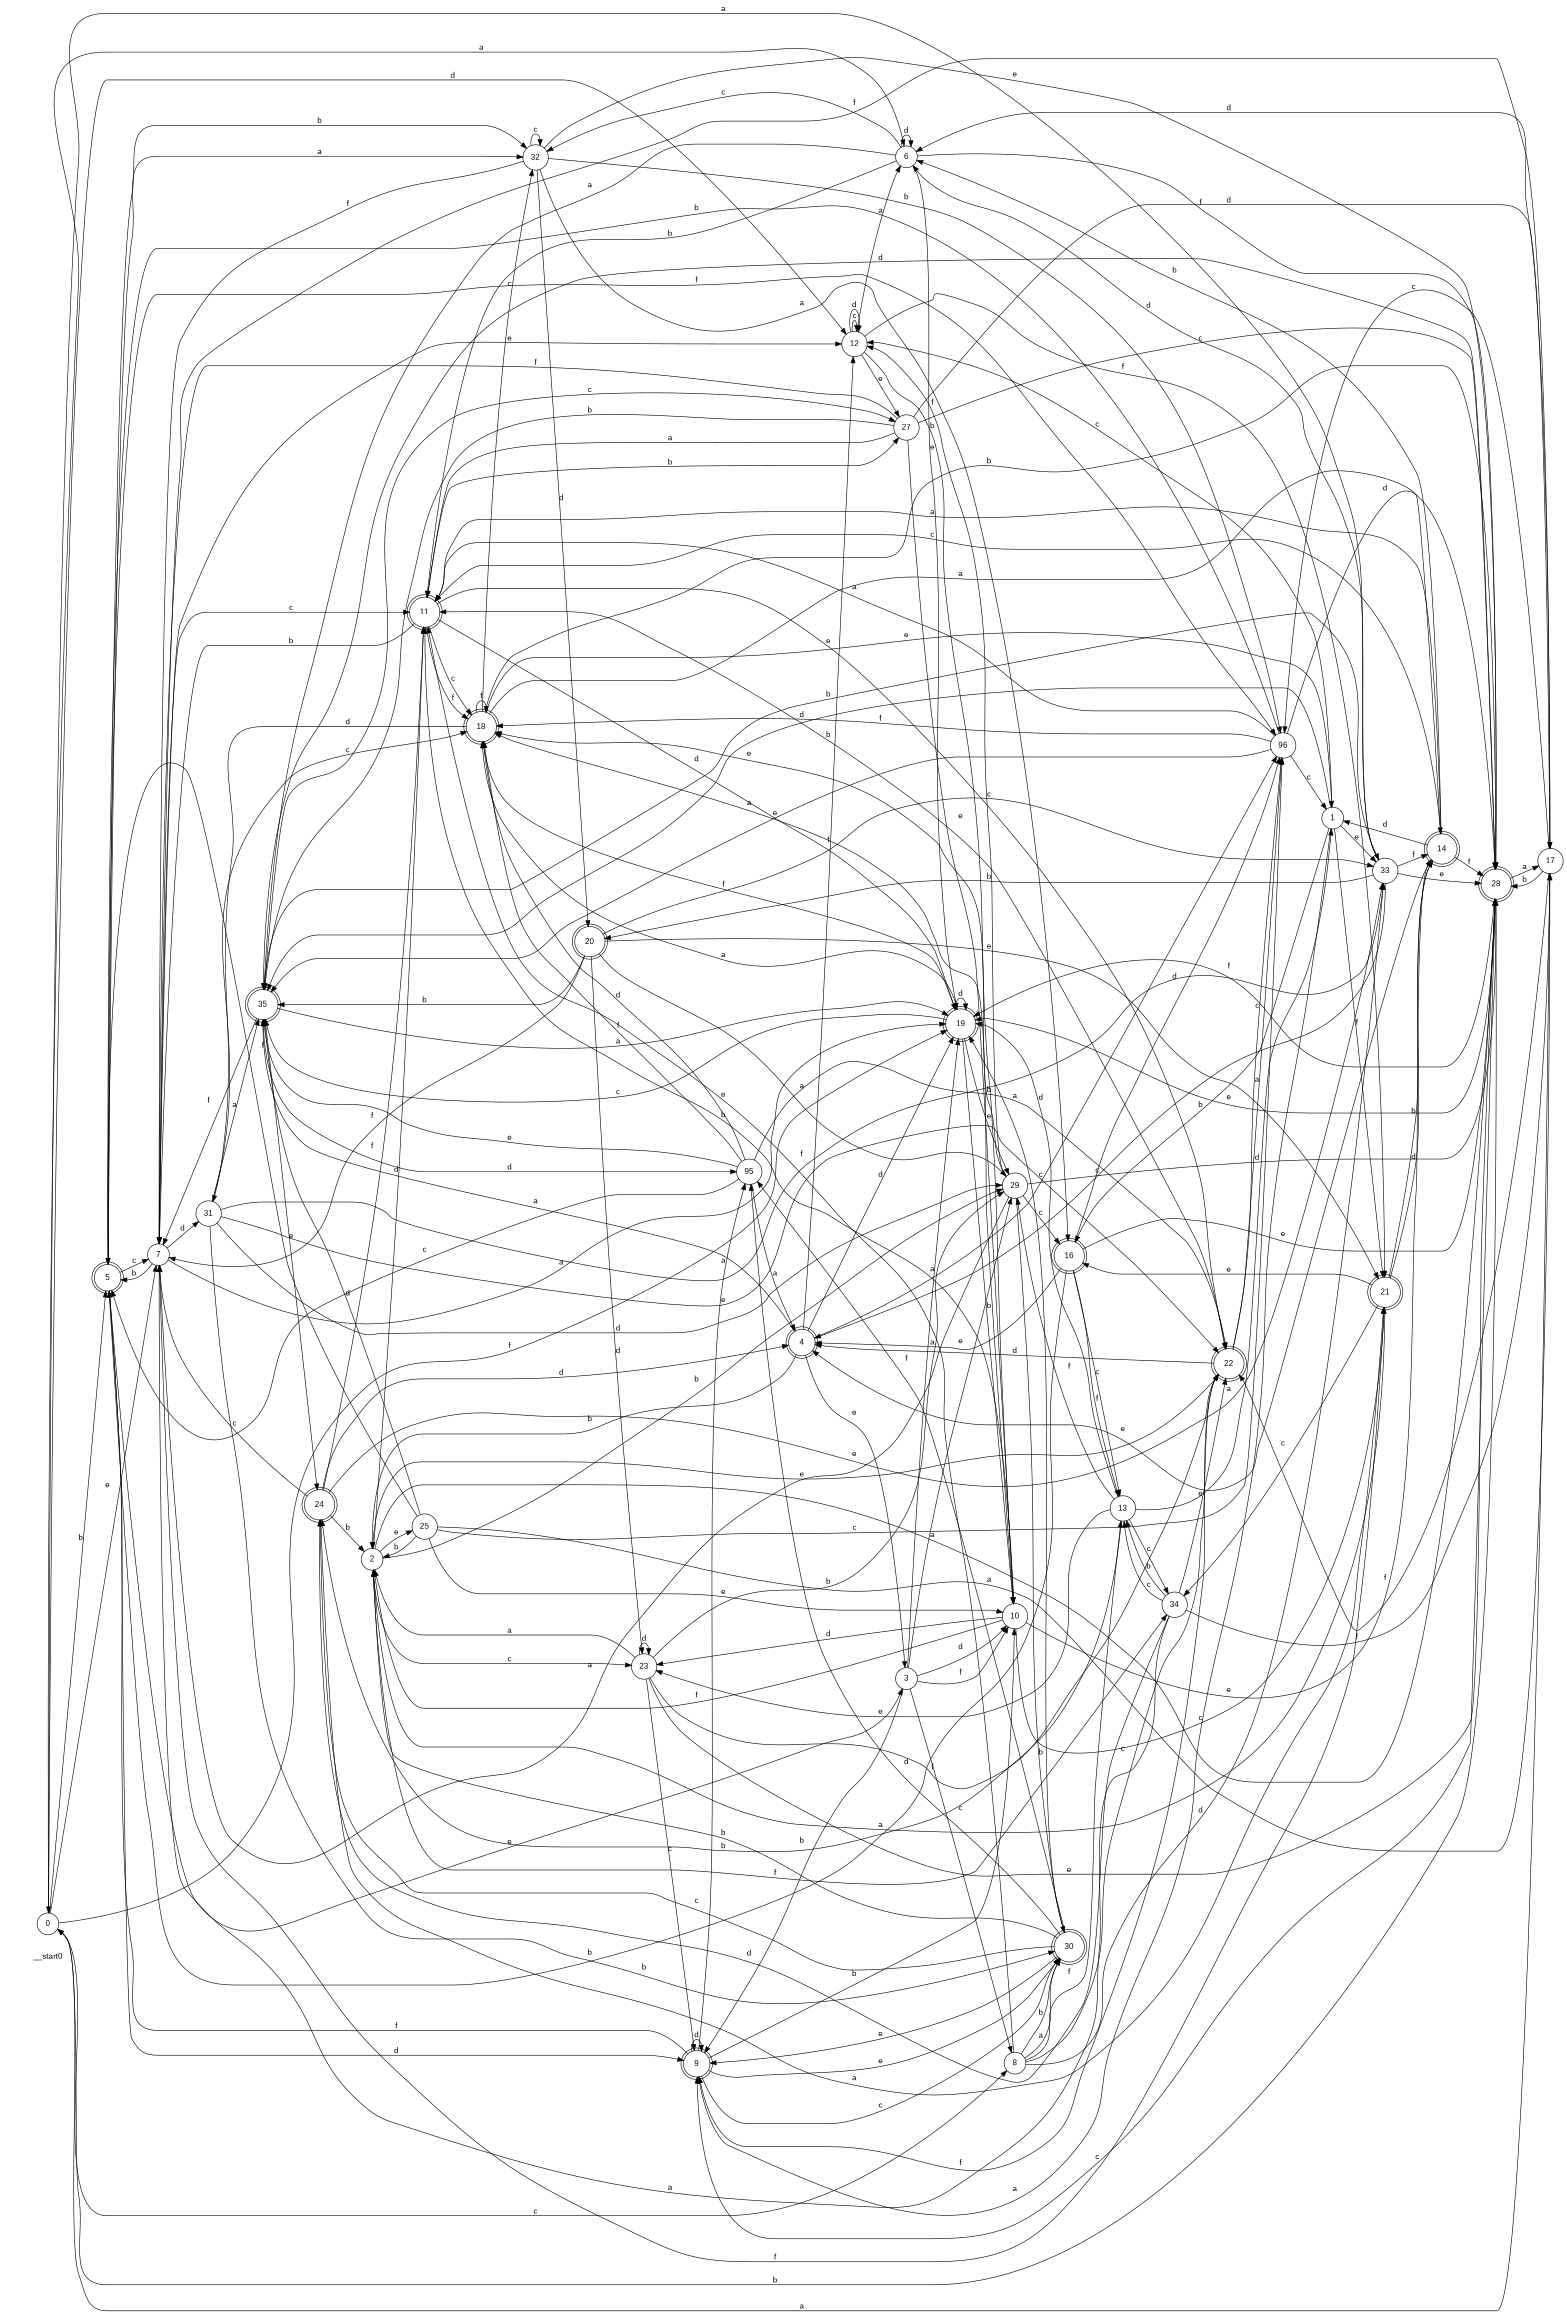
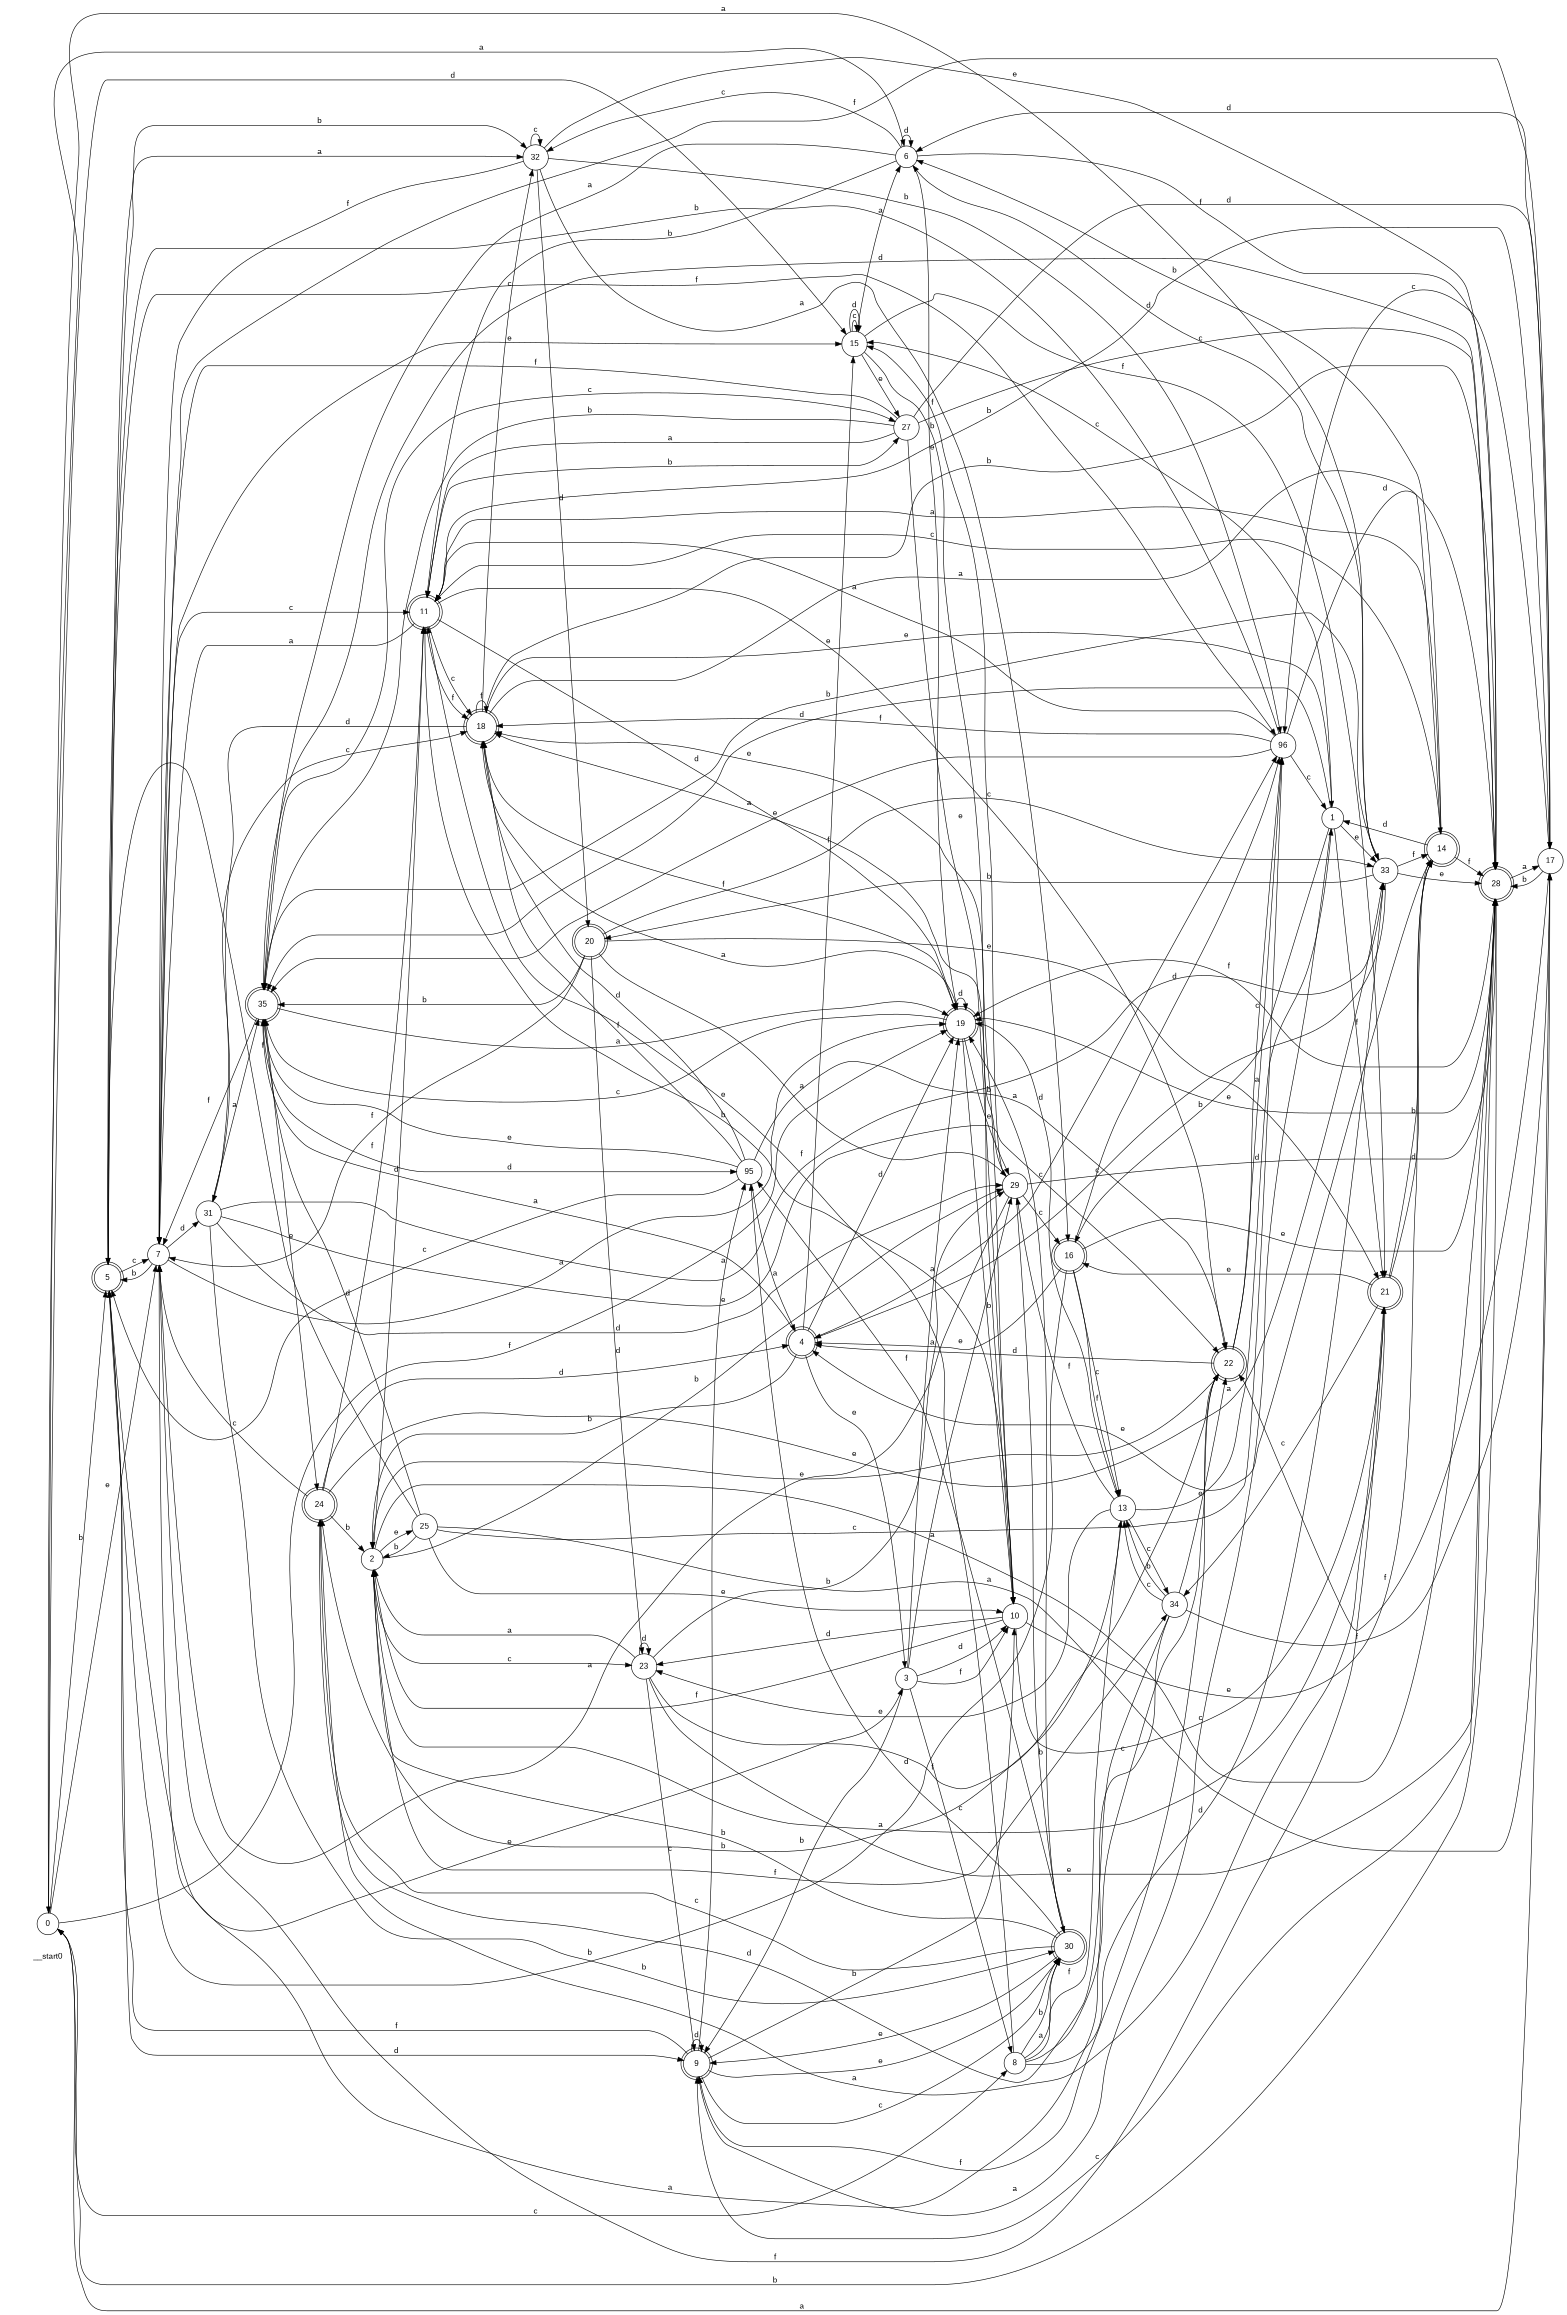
(854, 344) -> (854, 344)
(291, 641) -> (291, 641)
(961, 839) -> (1215, 255)
